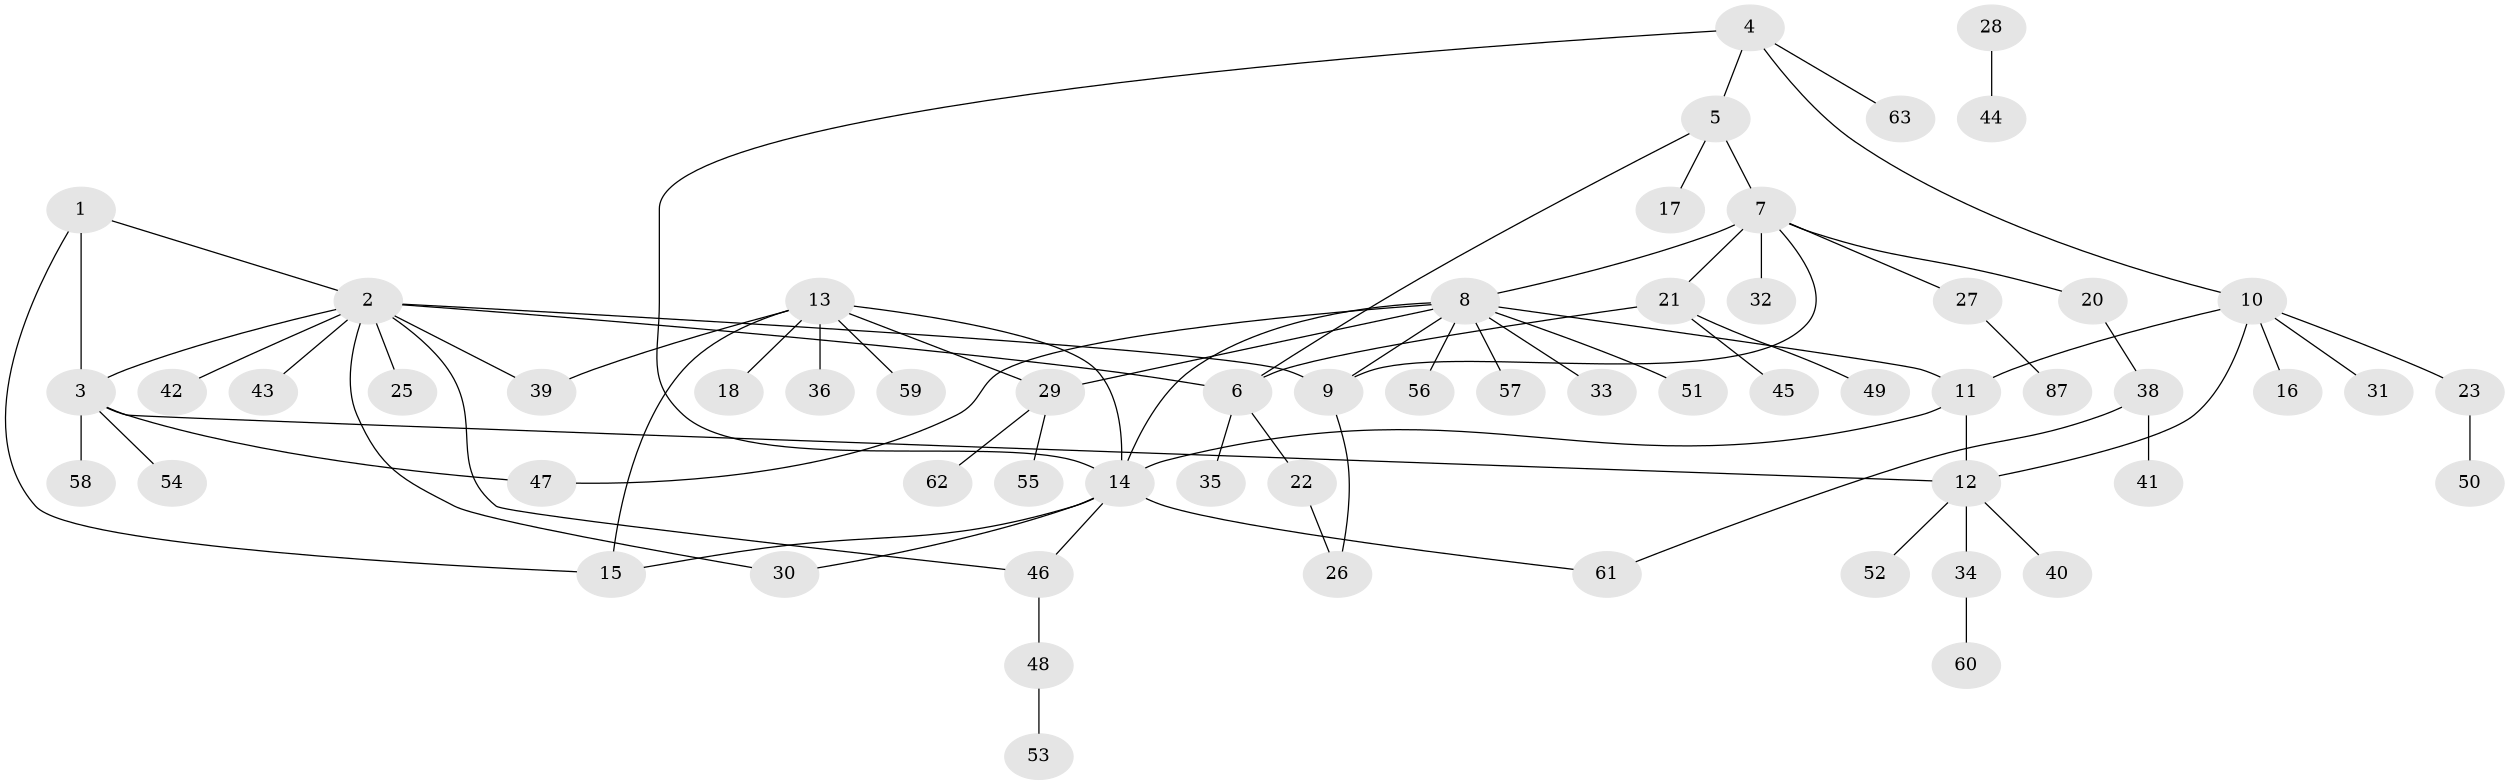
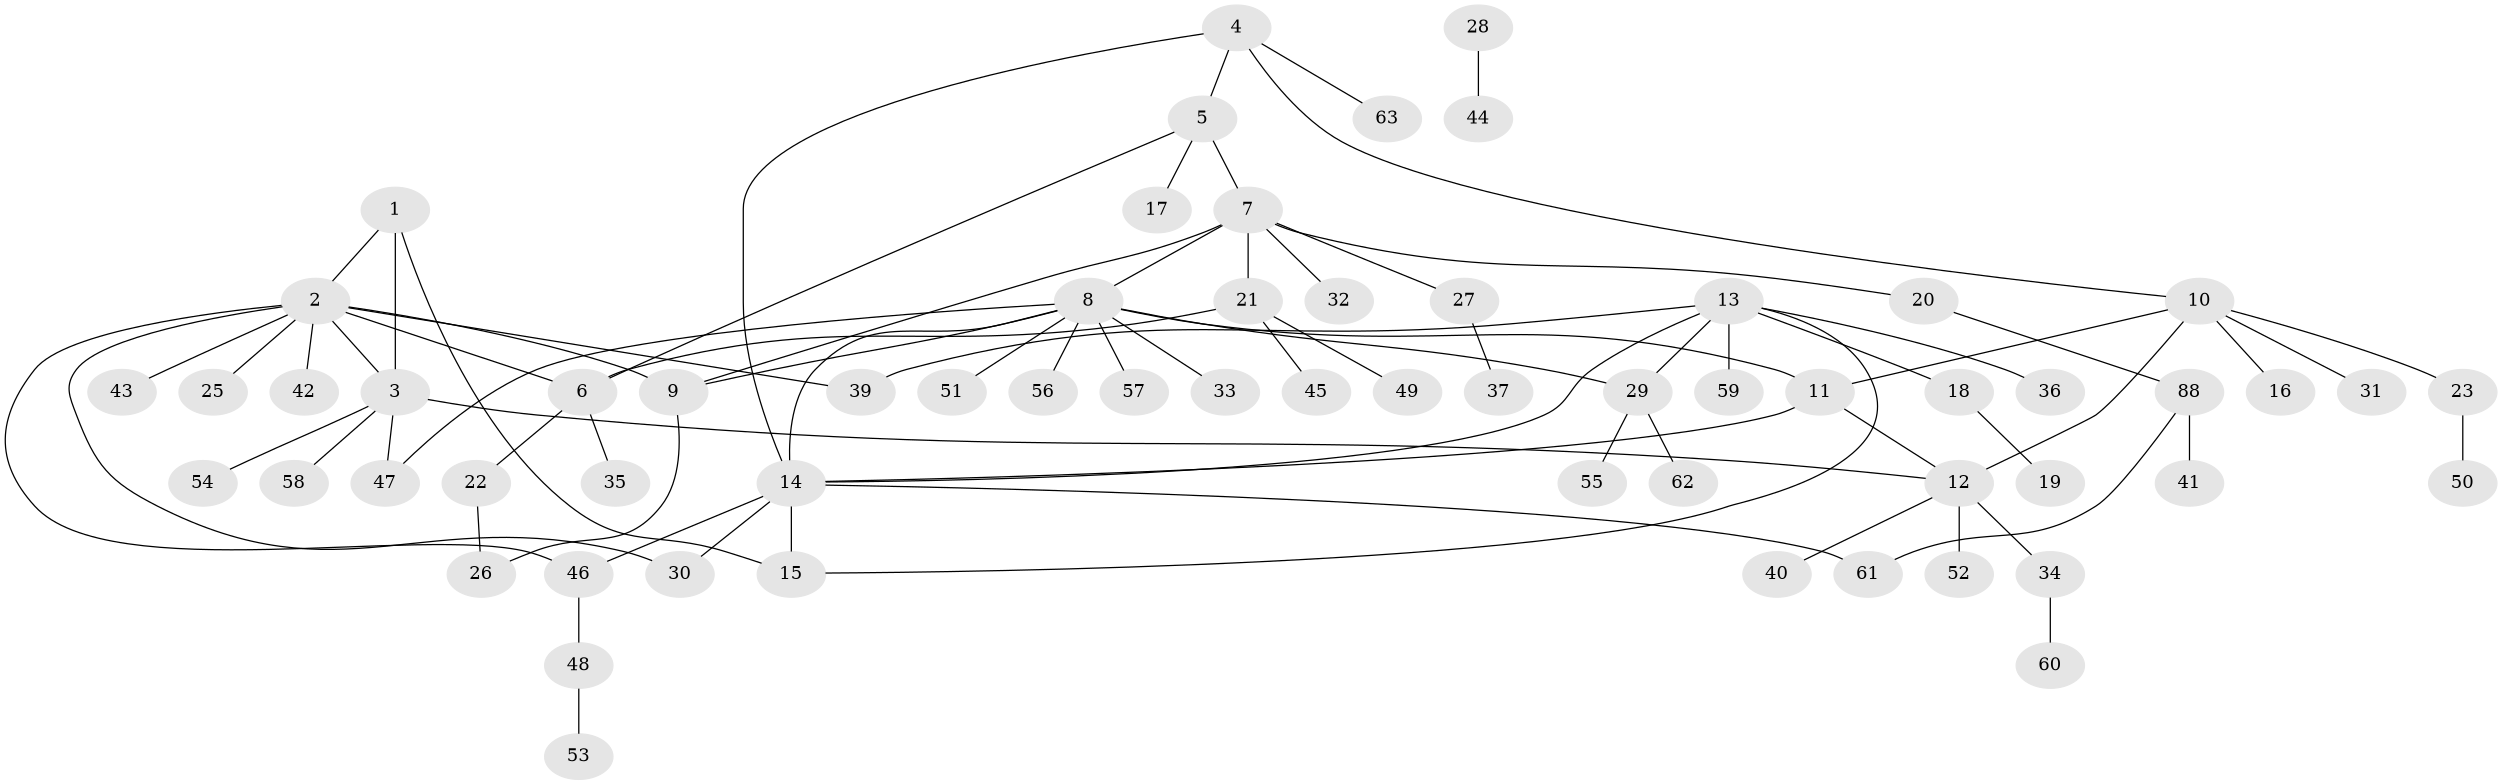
(2057, 392) -> (1499, 392)
(2149, 392) -> (2189, 392)
none -> (2050, 483)
